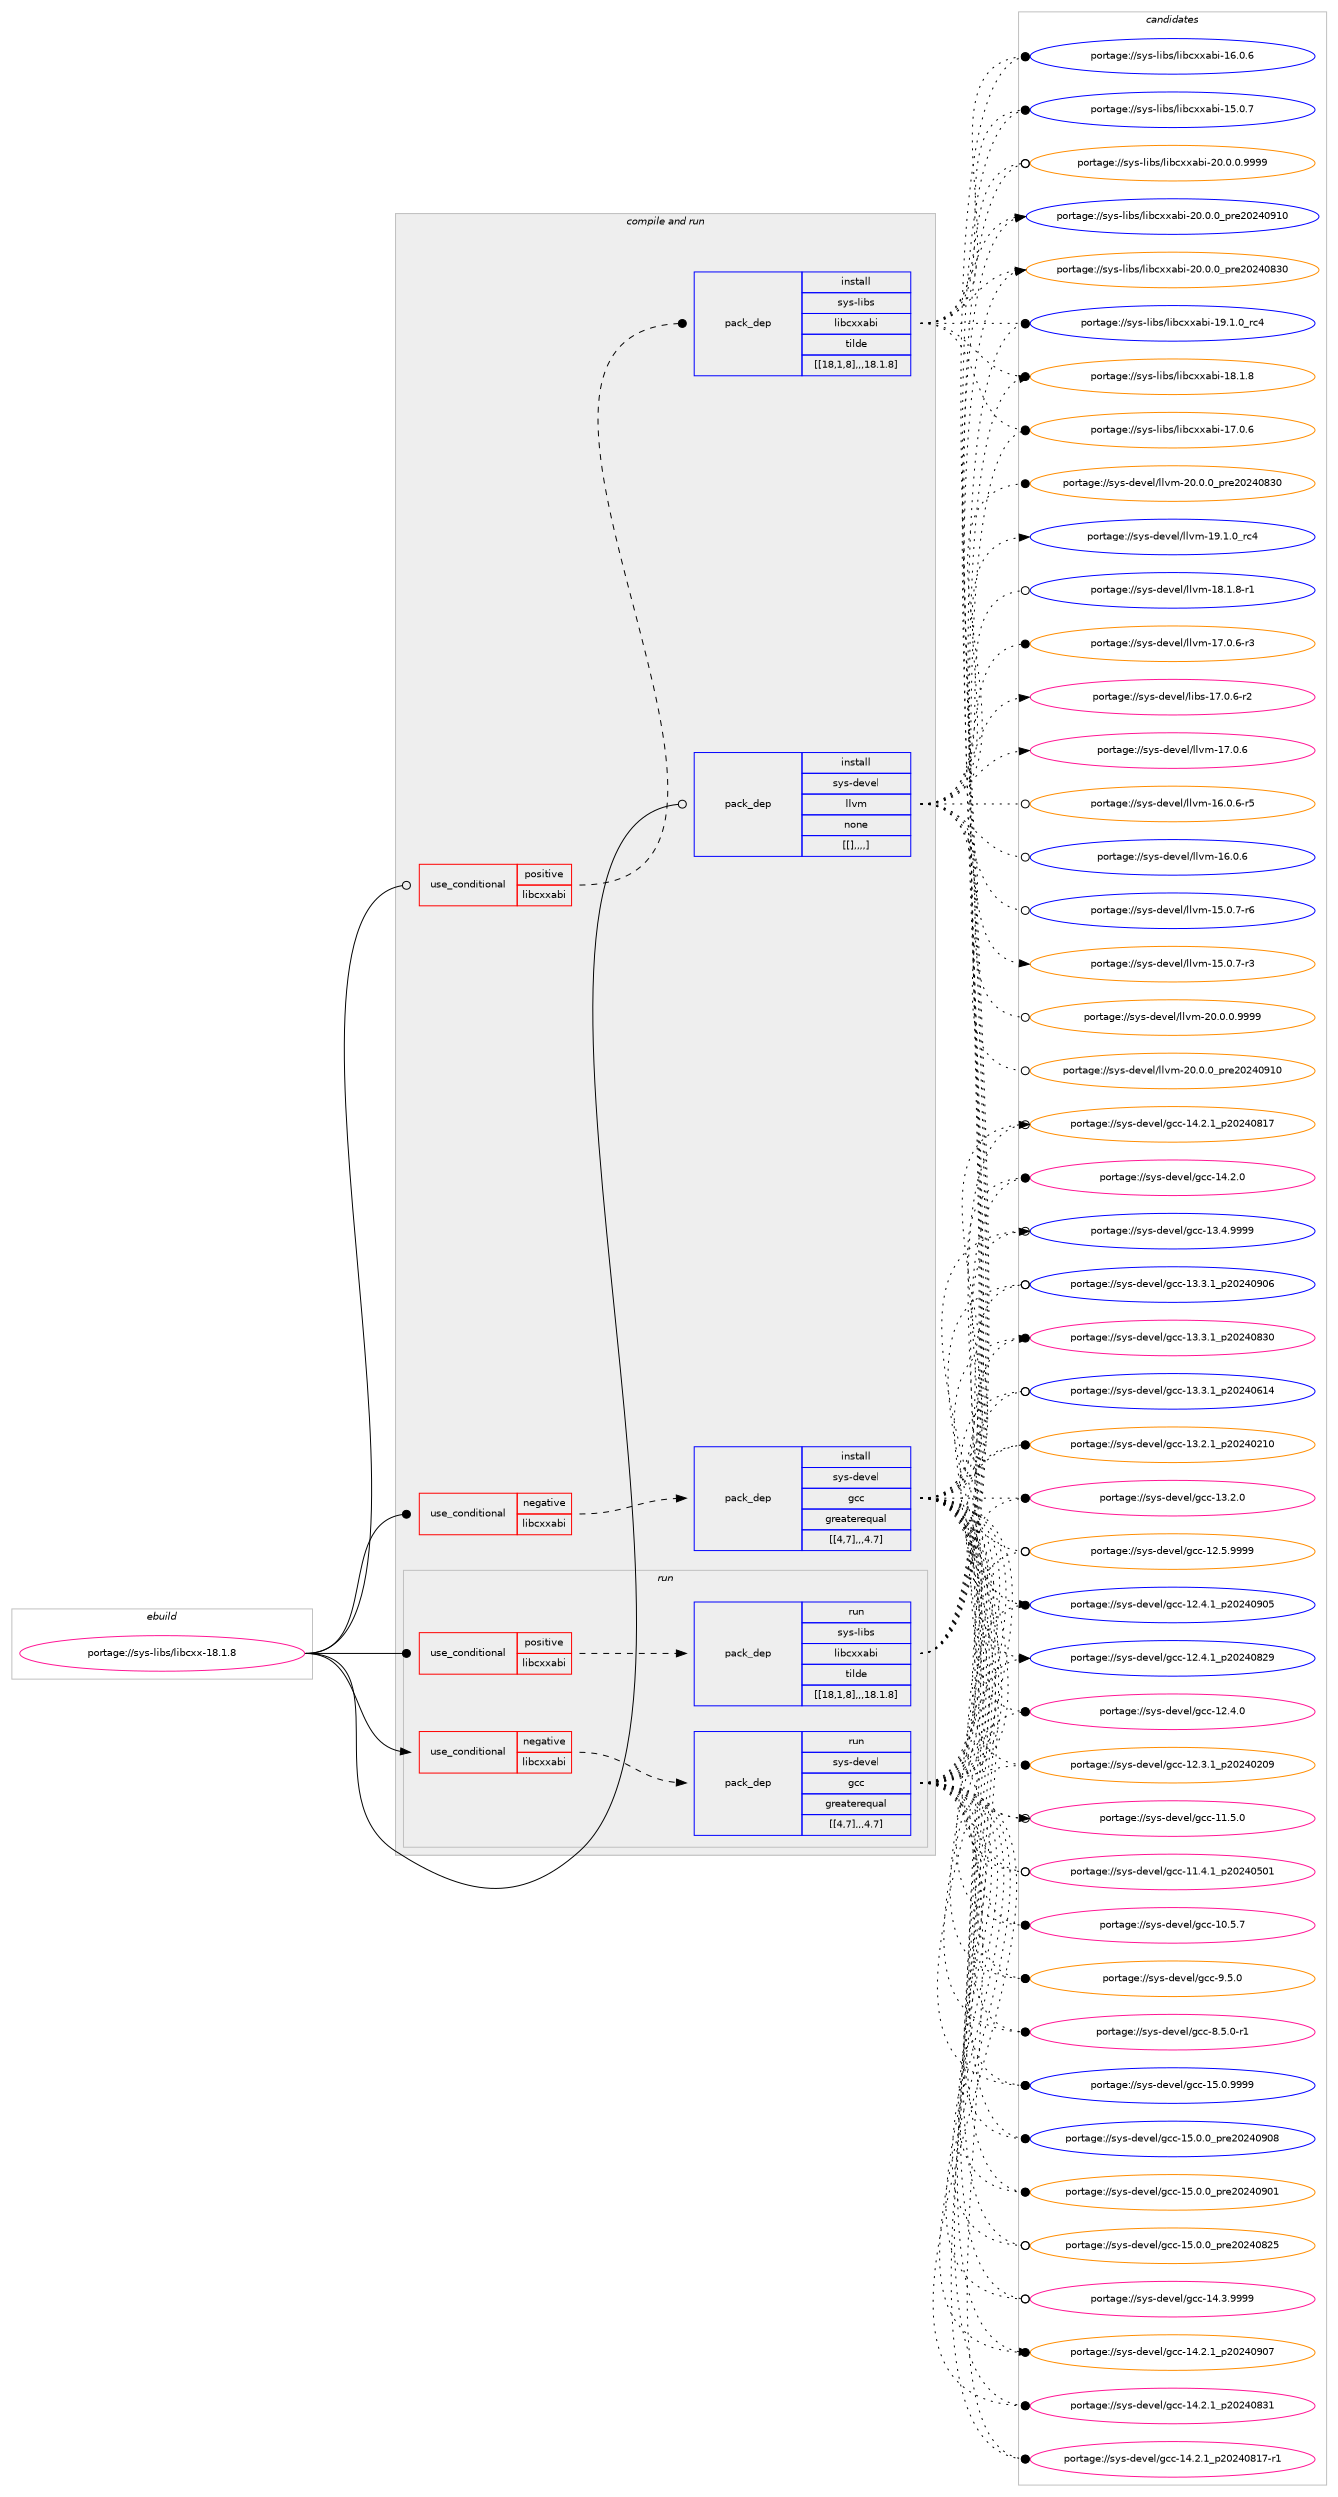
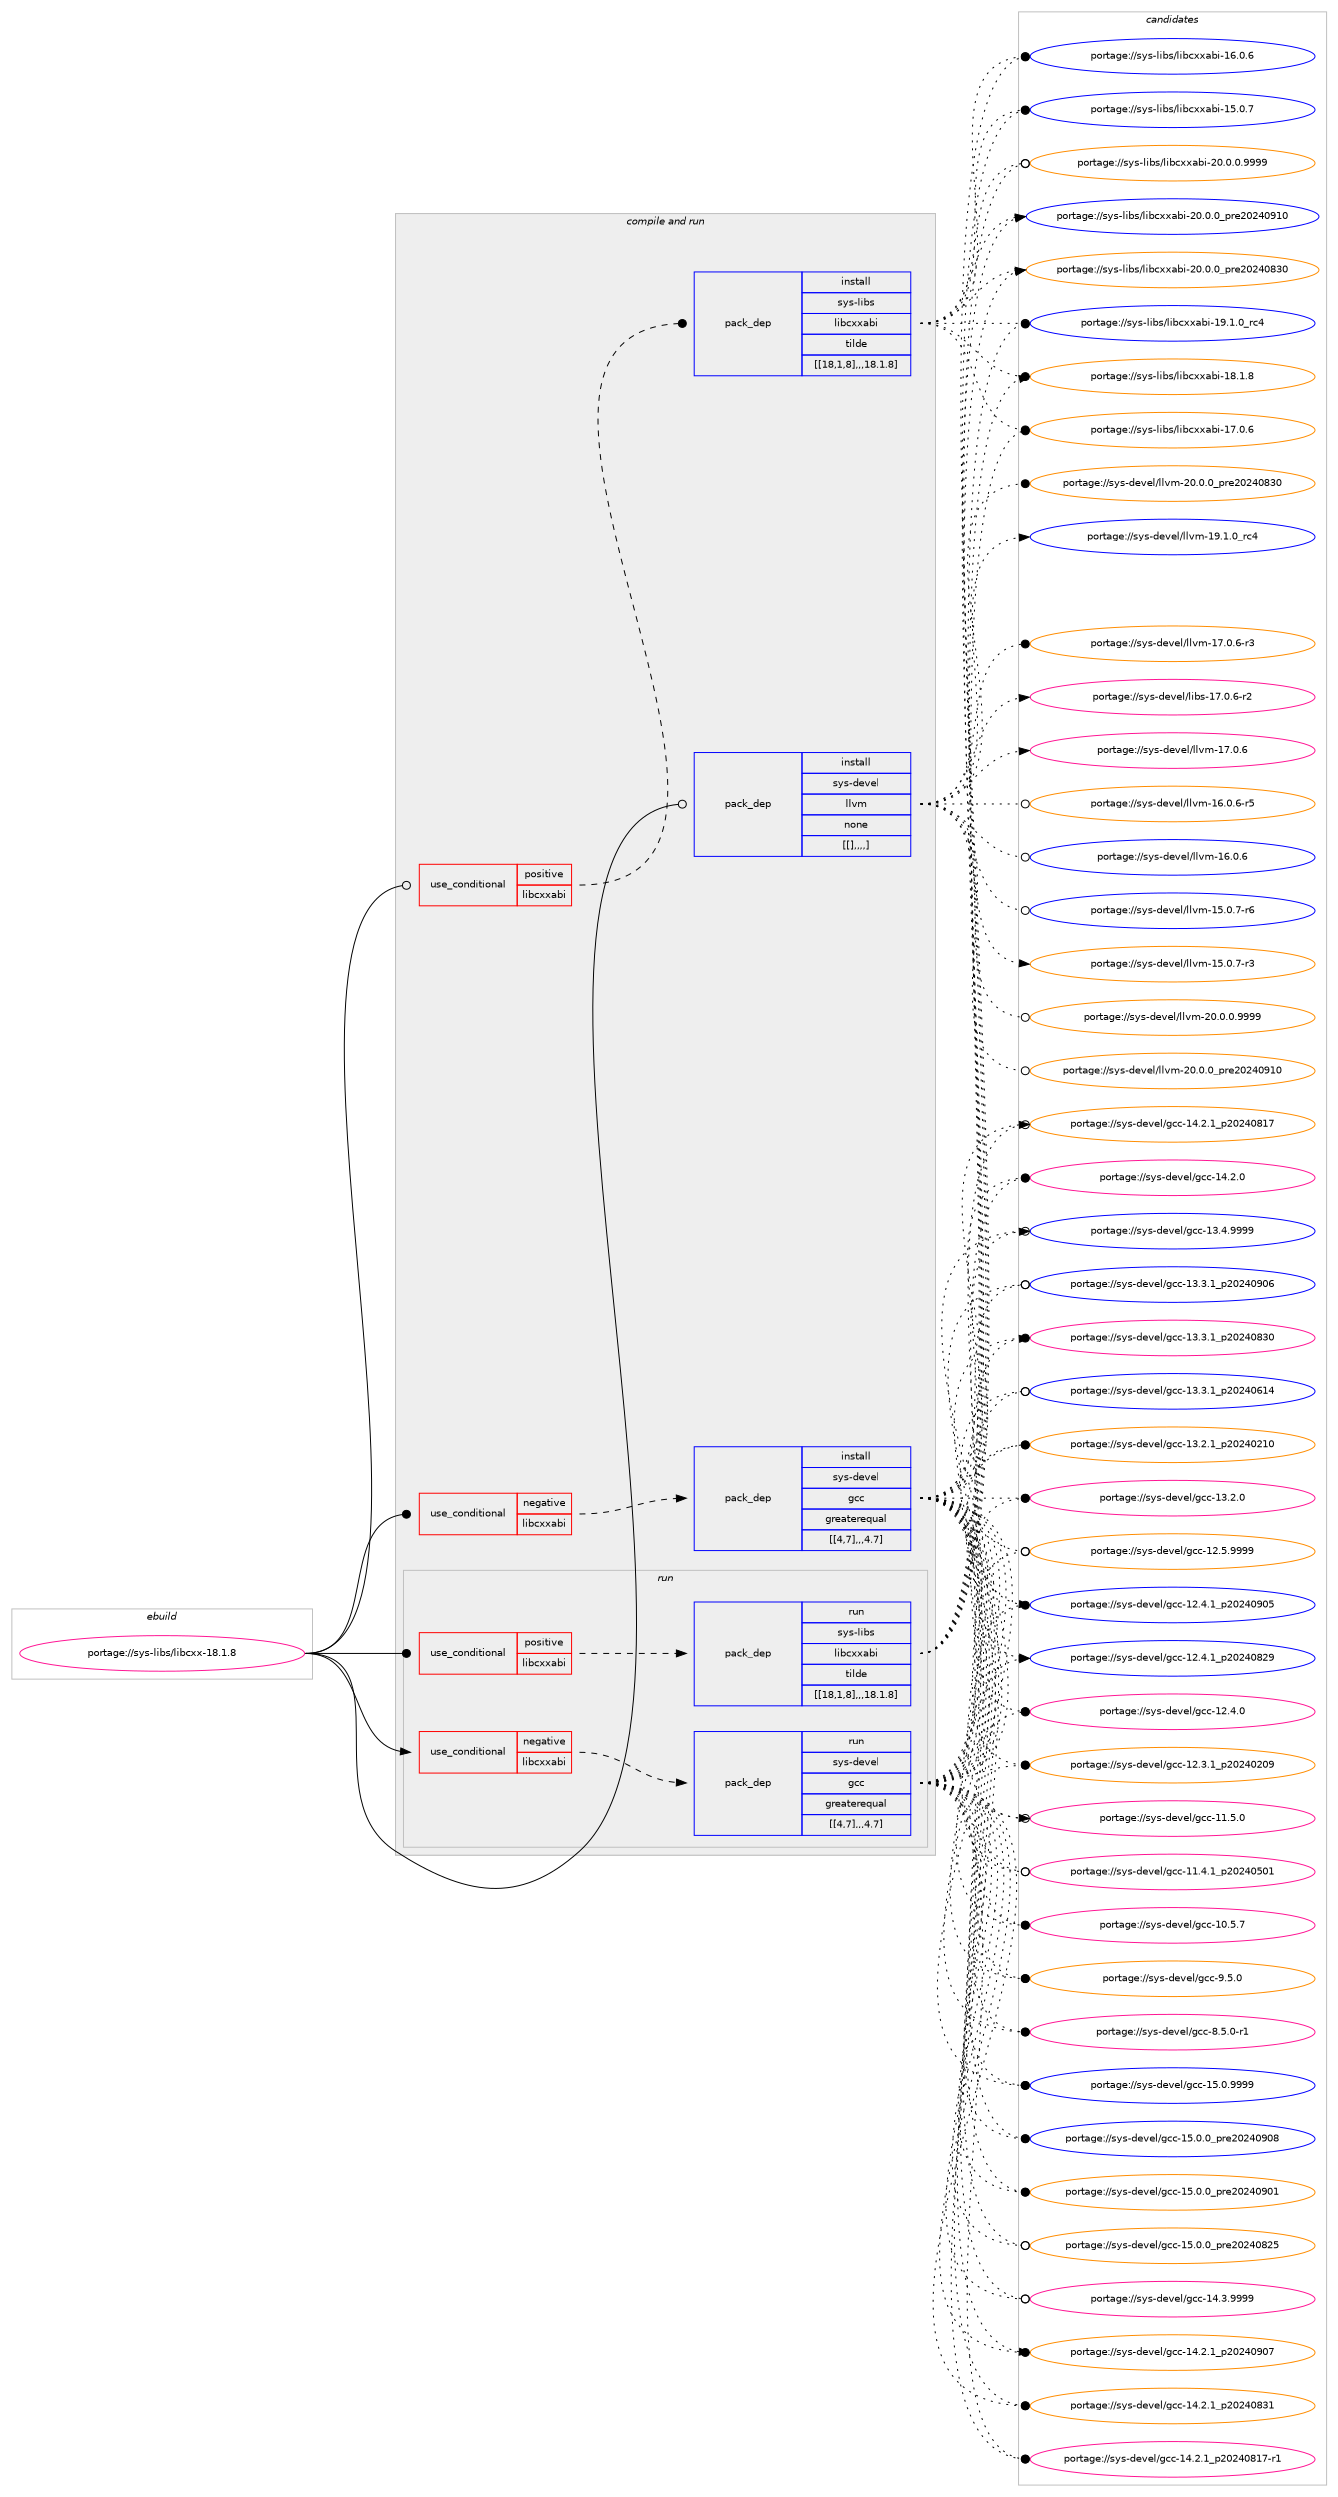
(1173, 590) -> none
(1173, 2406) -> (1173, 2406)
